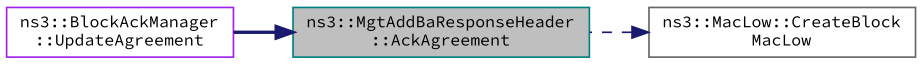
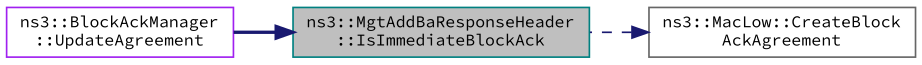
(441, 32) -> (441, 32)
(782, 32) -> (782, 32)
